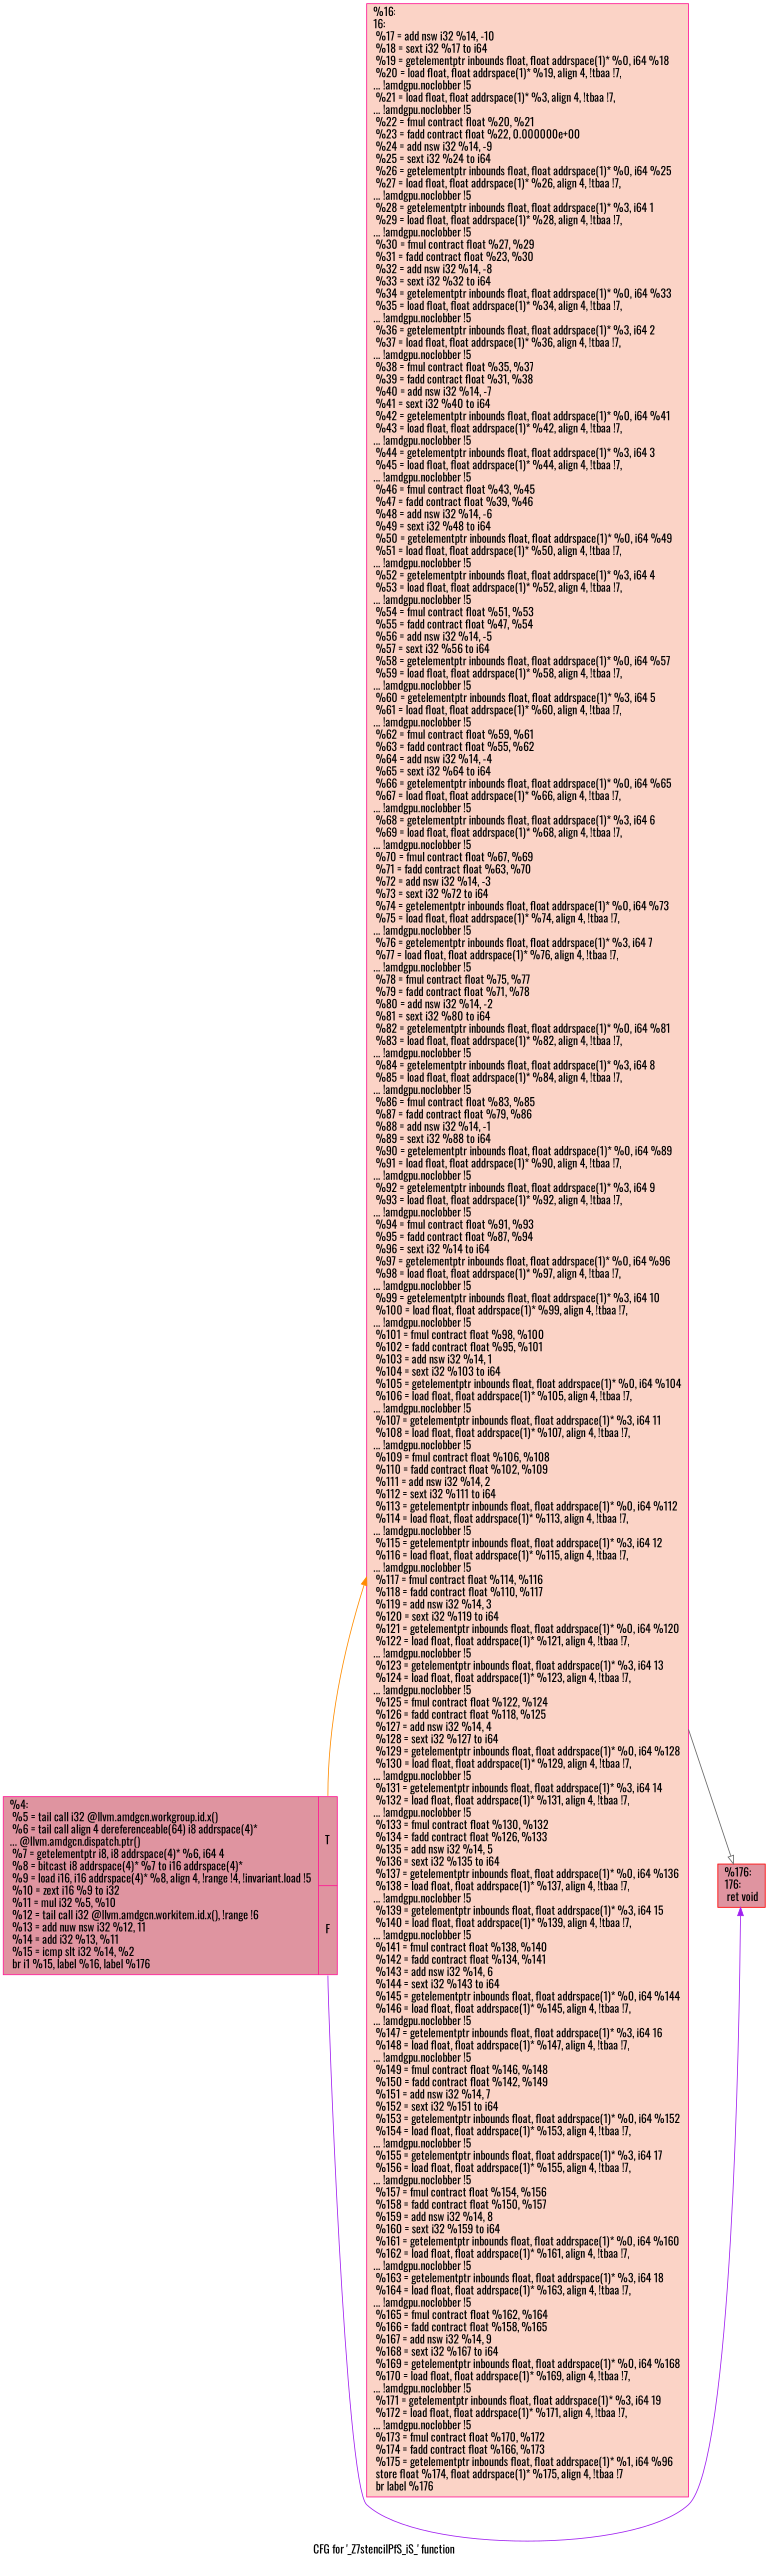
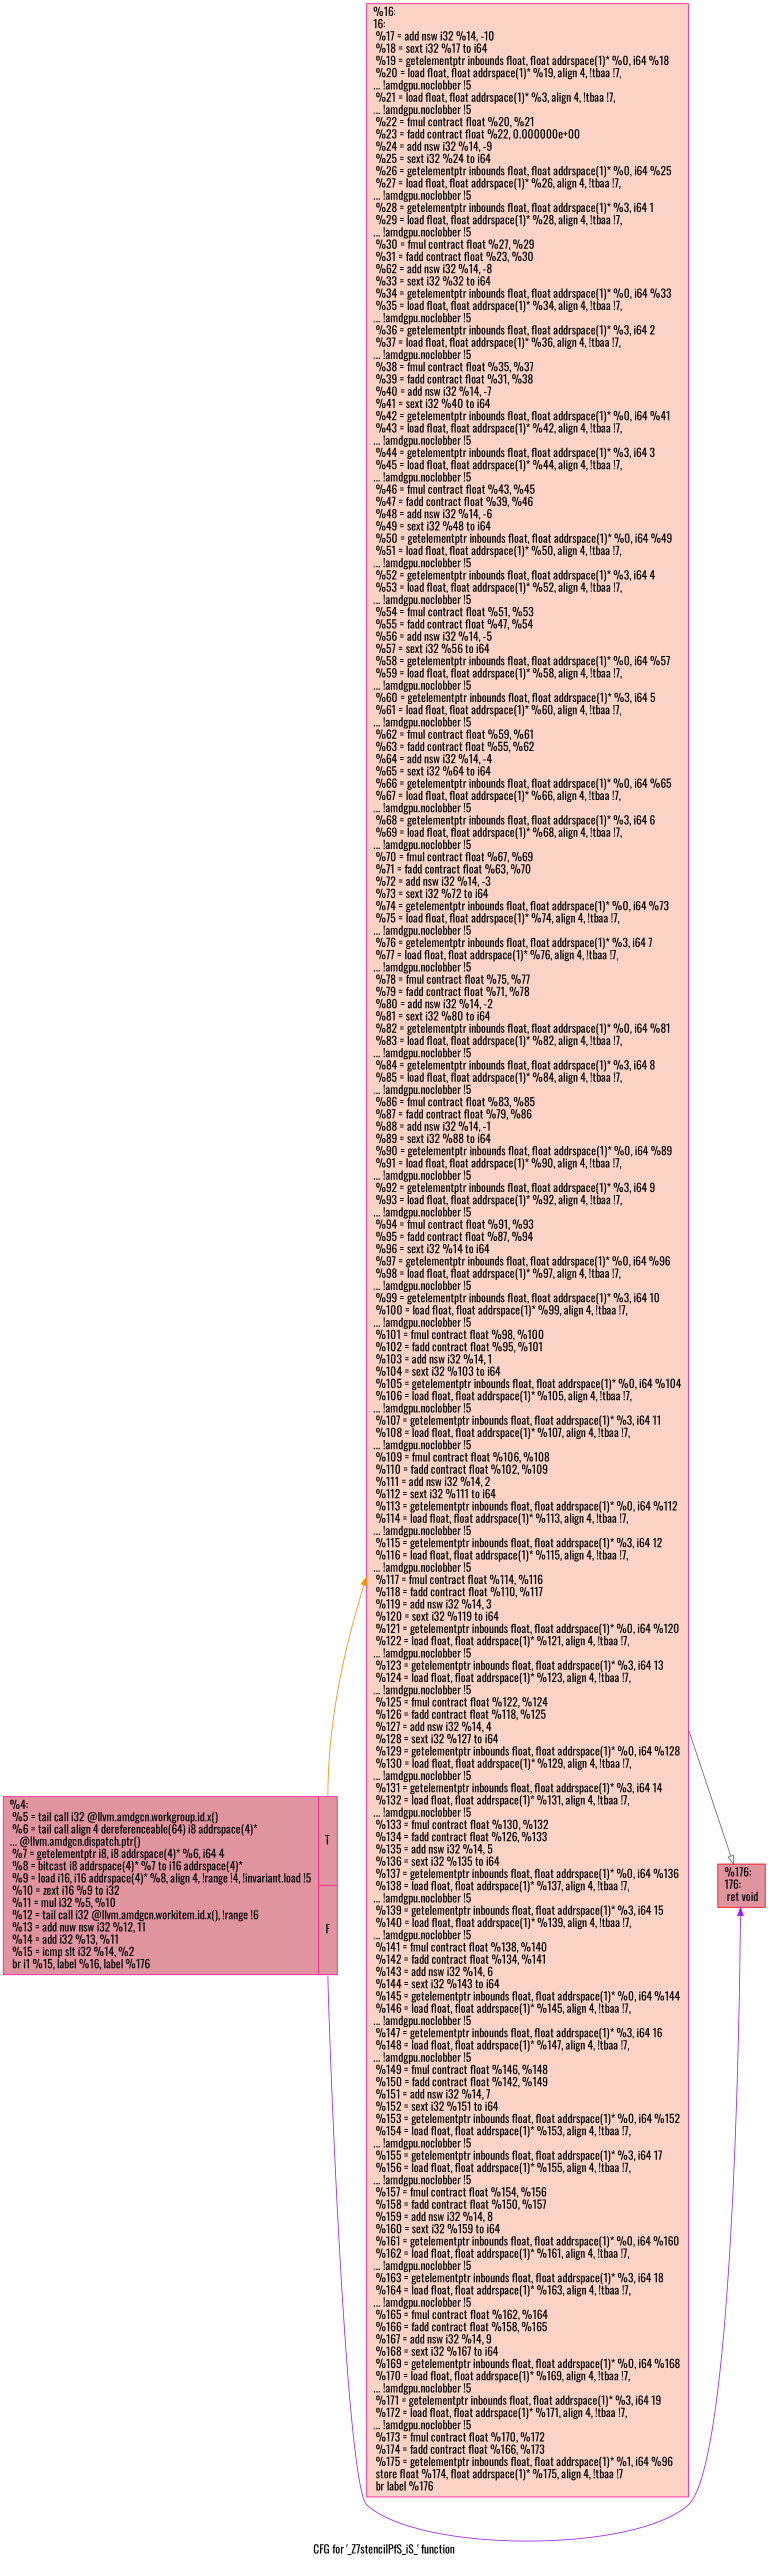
(433, 270) -> (433, 270)
